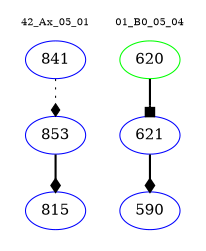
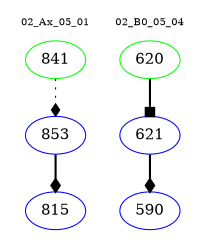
(56, 23) -> (56, 23)
(150, 23) -> (150, 23)
(56, 60) -> (56, 60)
